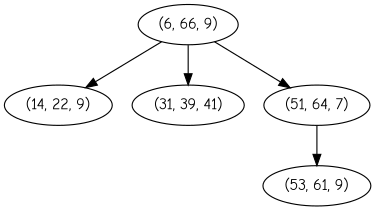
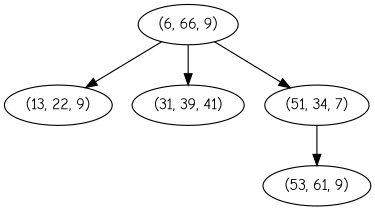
(58, 105) -> (58, 105)
(317, 105) -> (317, 105)
